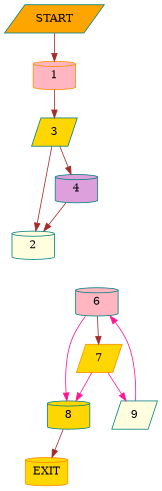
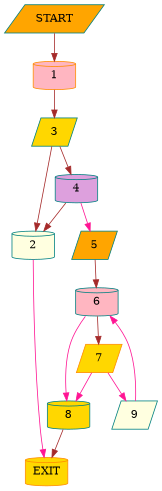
none -> (95, 245)
none -> (35, 355)
